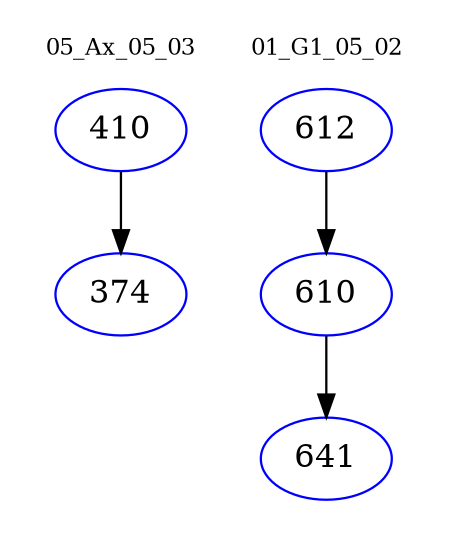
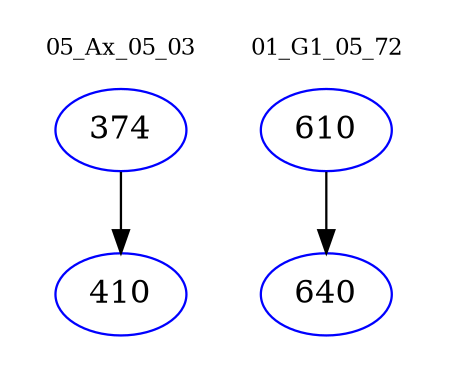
(327, 49) -> (327, 49)
(326, 130) -> none
(121, 201) -> (121, 201)
(326, 459) -> (326, 294)
